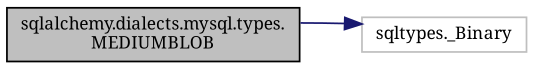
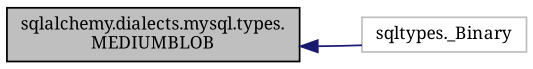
(322, 23) -> (340, 46)
